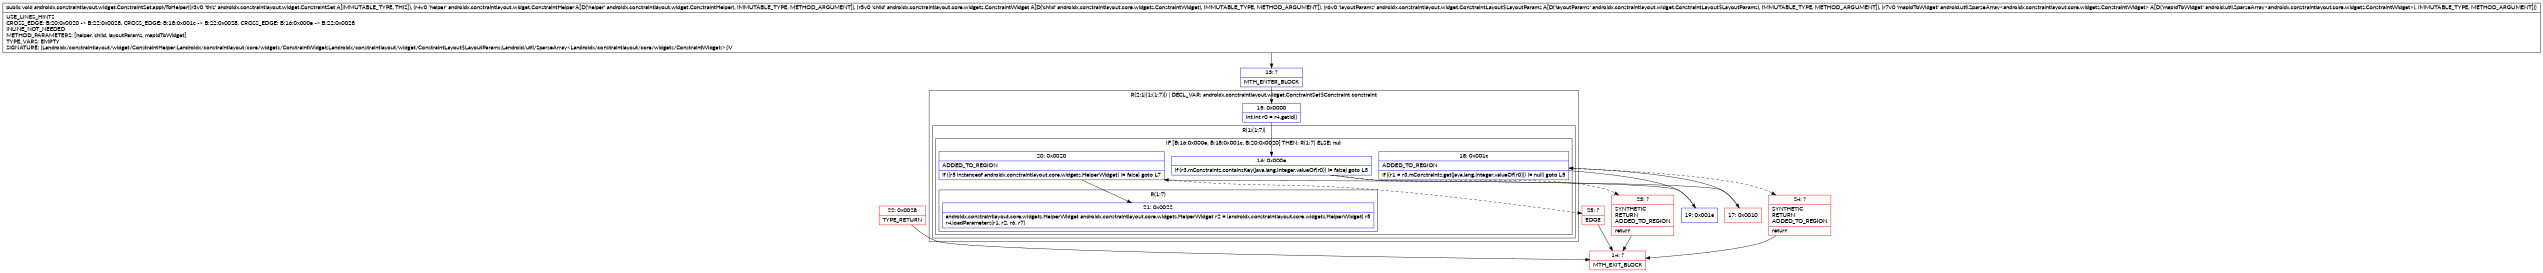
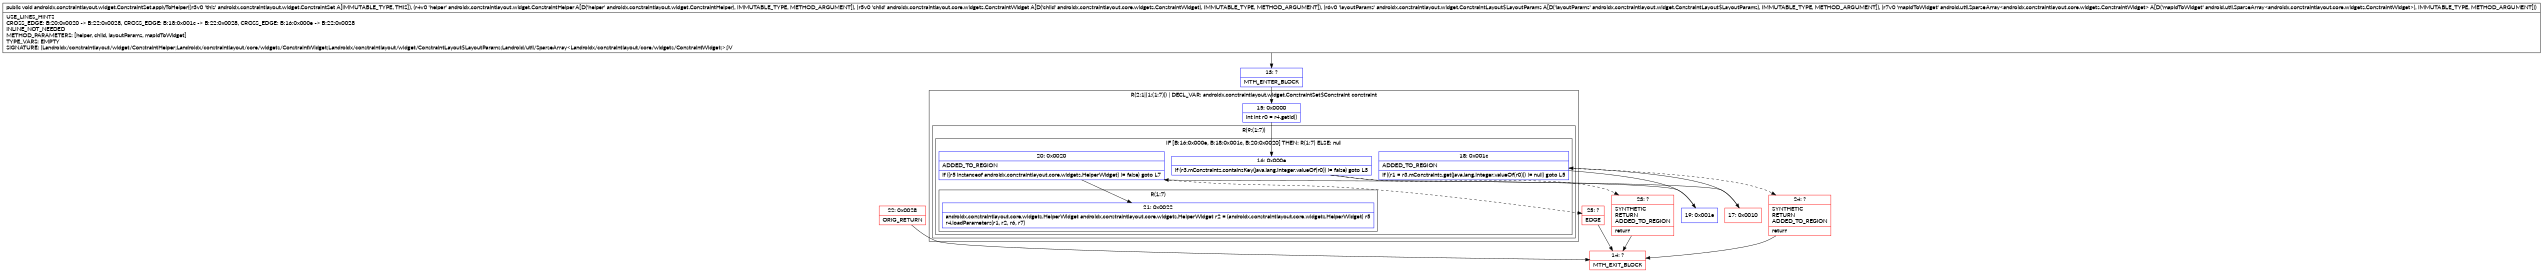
(1254, 131) -> (1254, 131)
(902, 220) -> (902, 220)
